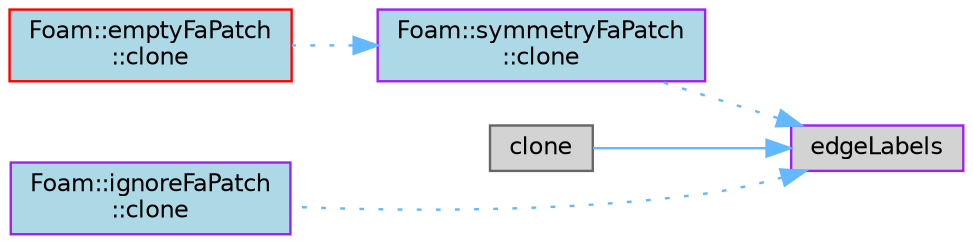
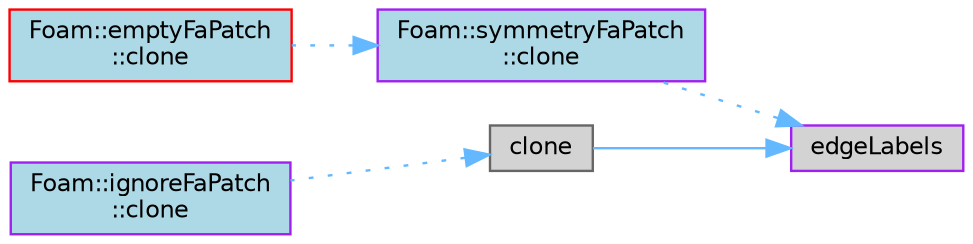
(538, 207) -> (378, 169)
